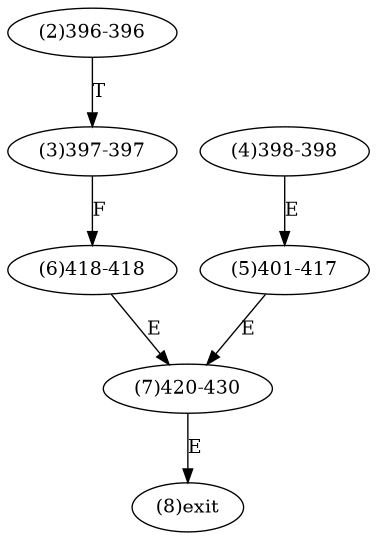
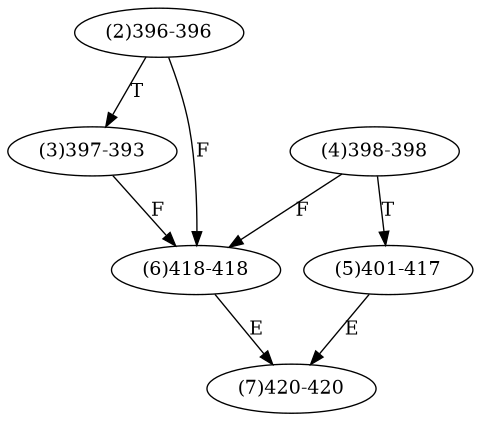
none -> (192, 143)
(92, 151) -> (92, 151)
none -> (291, 207)
(292, 211) -> (388, 211)
(188, 389) -> (292, 389)
(188, 507) -> none
